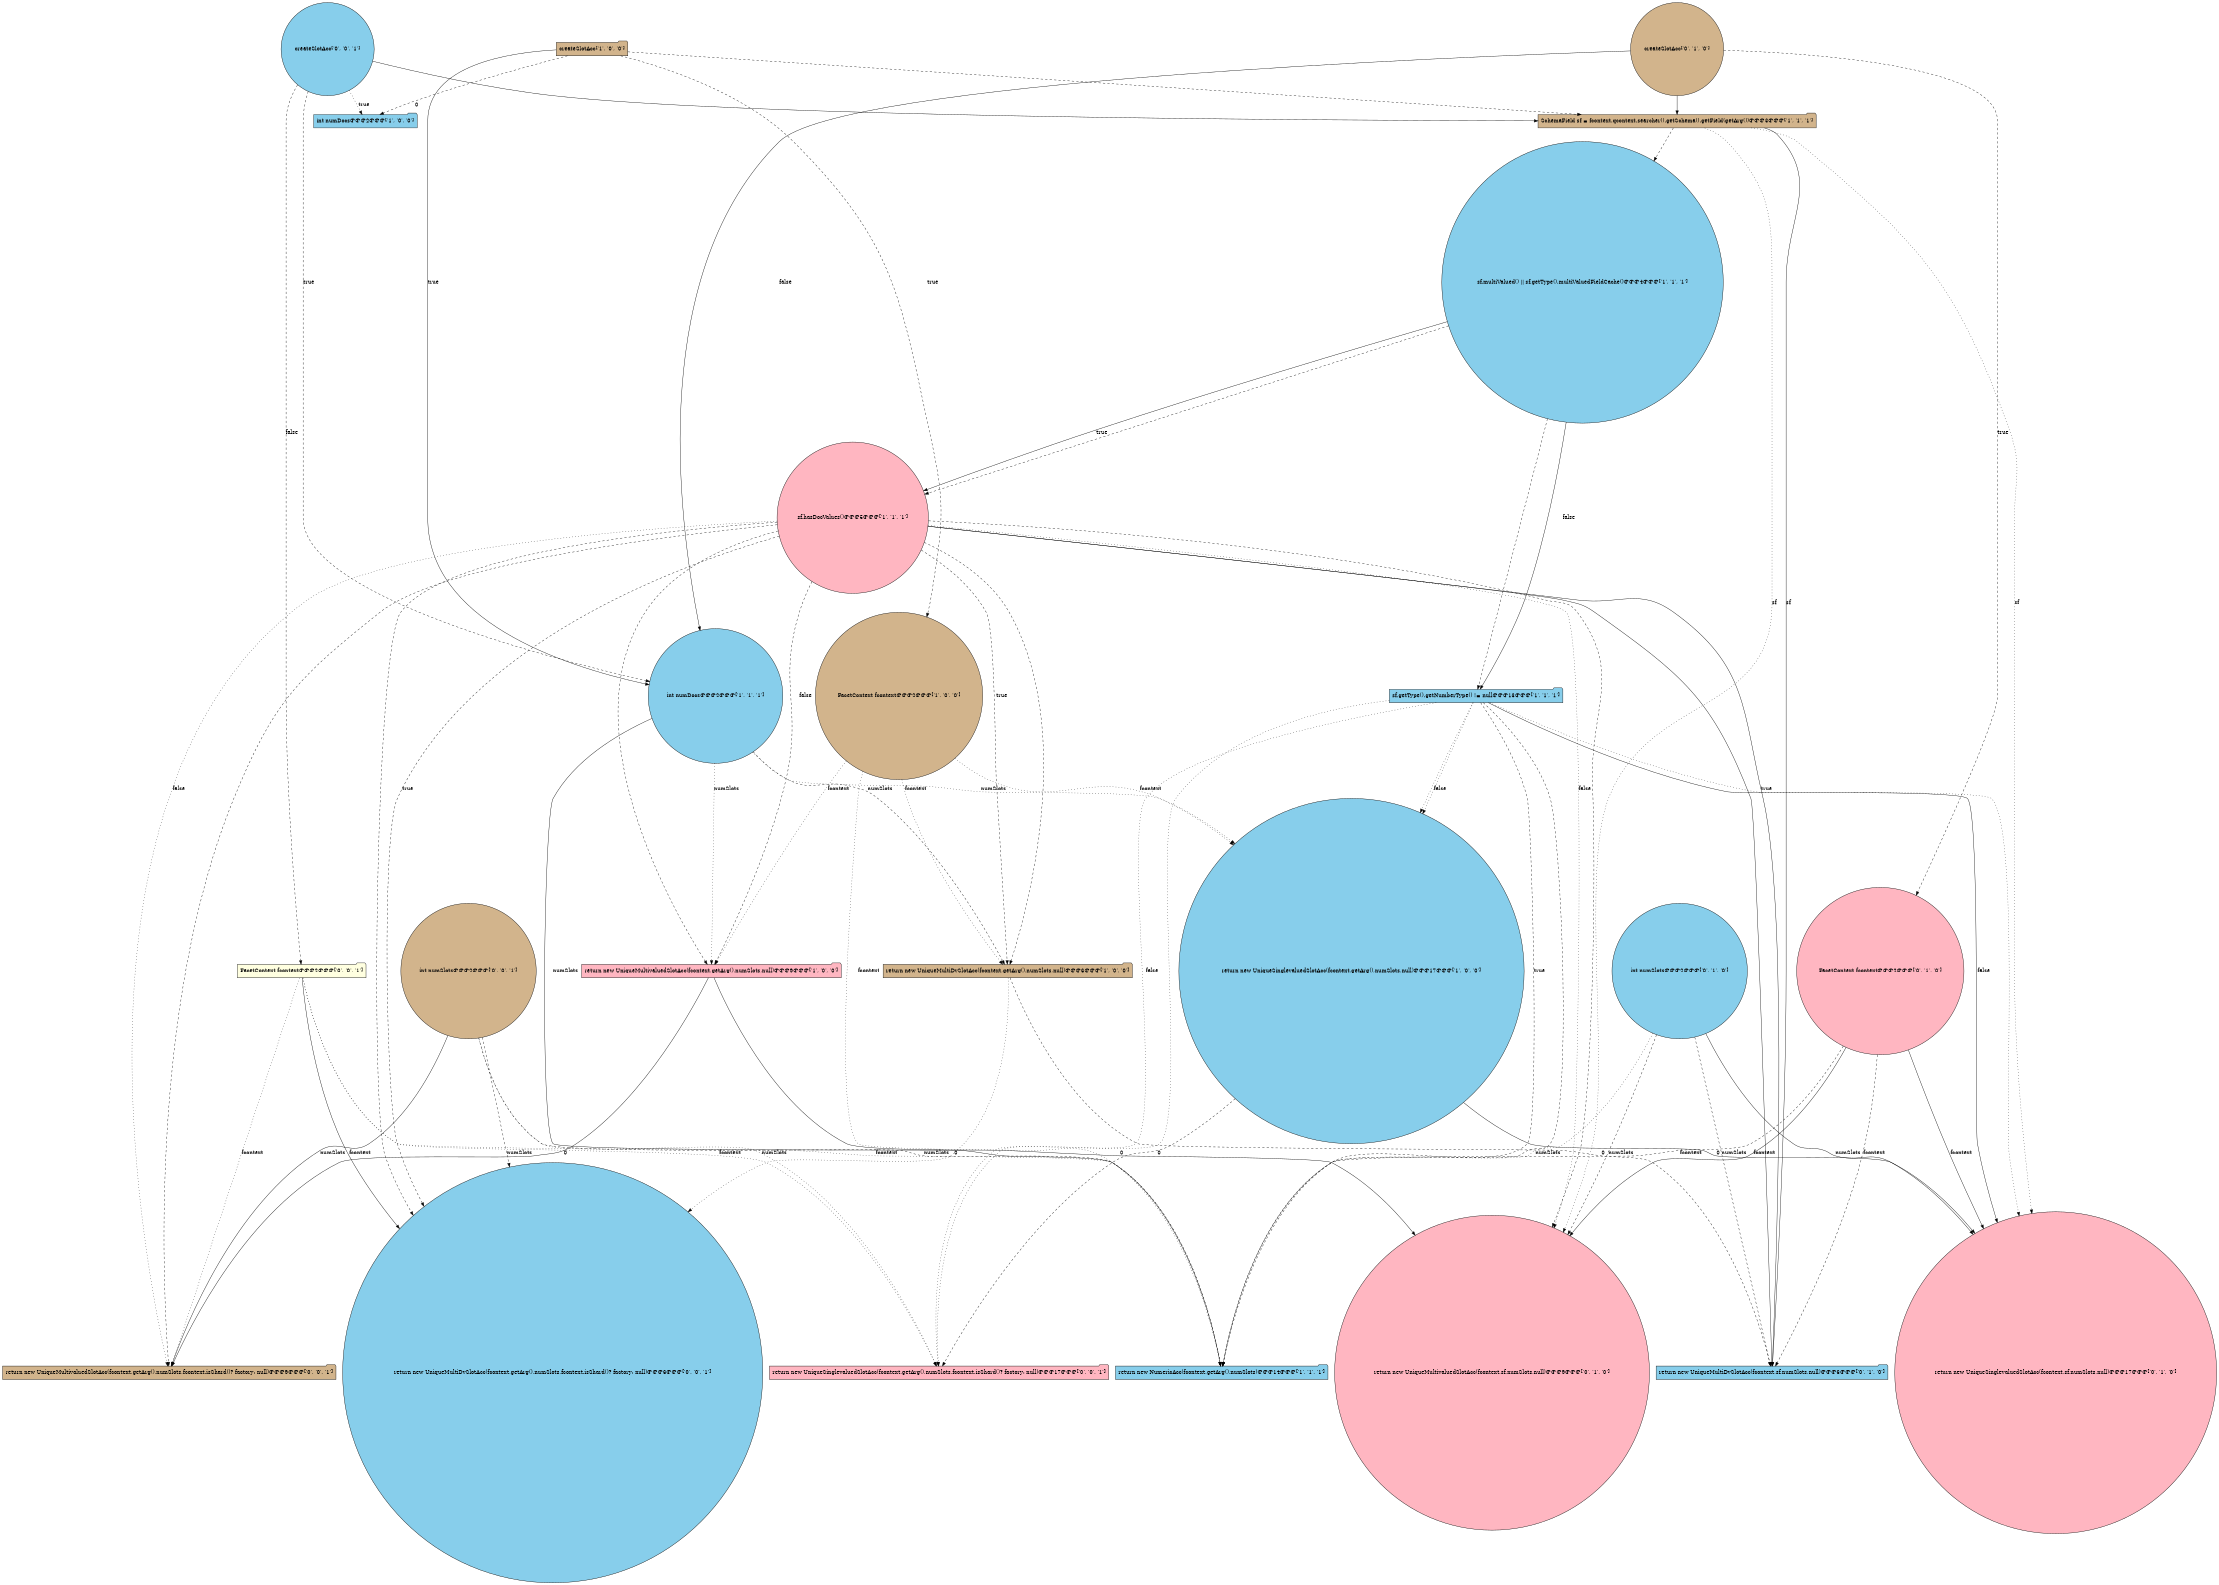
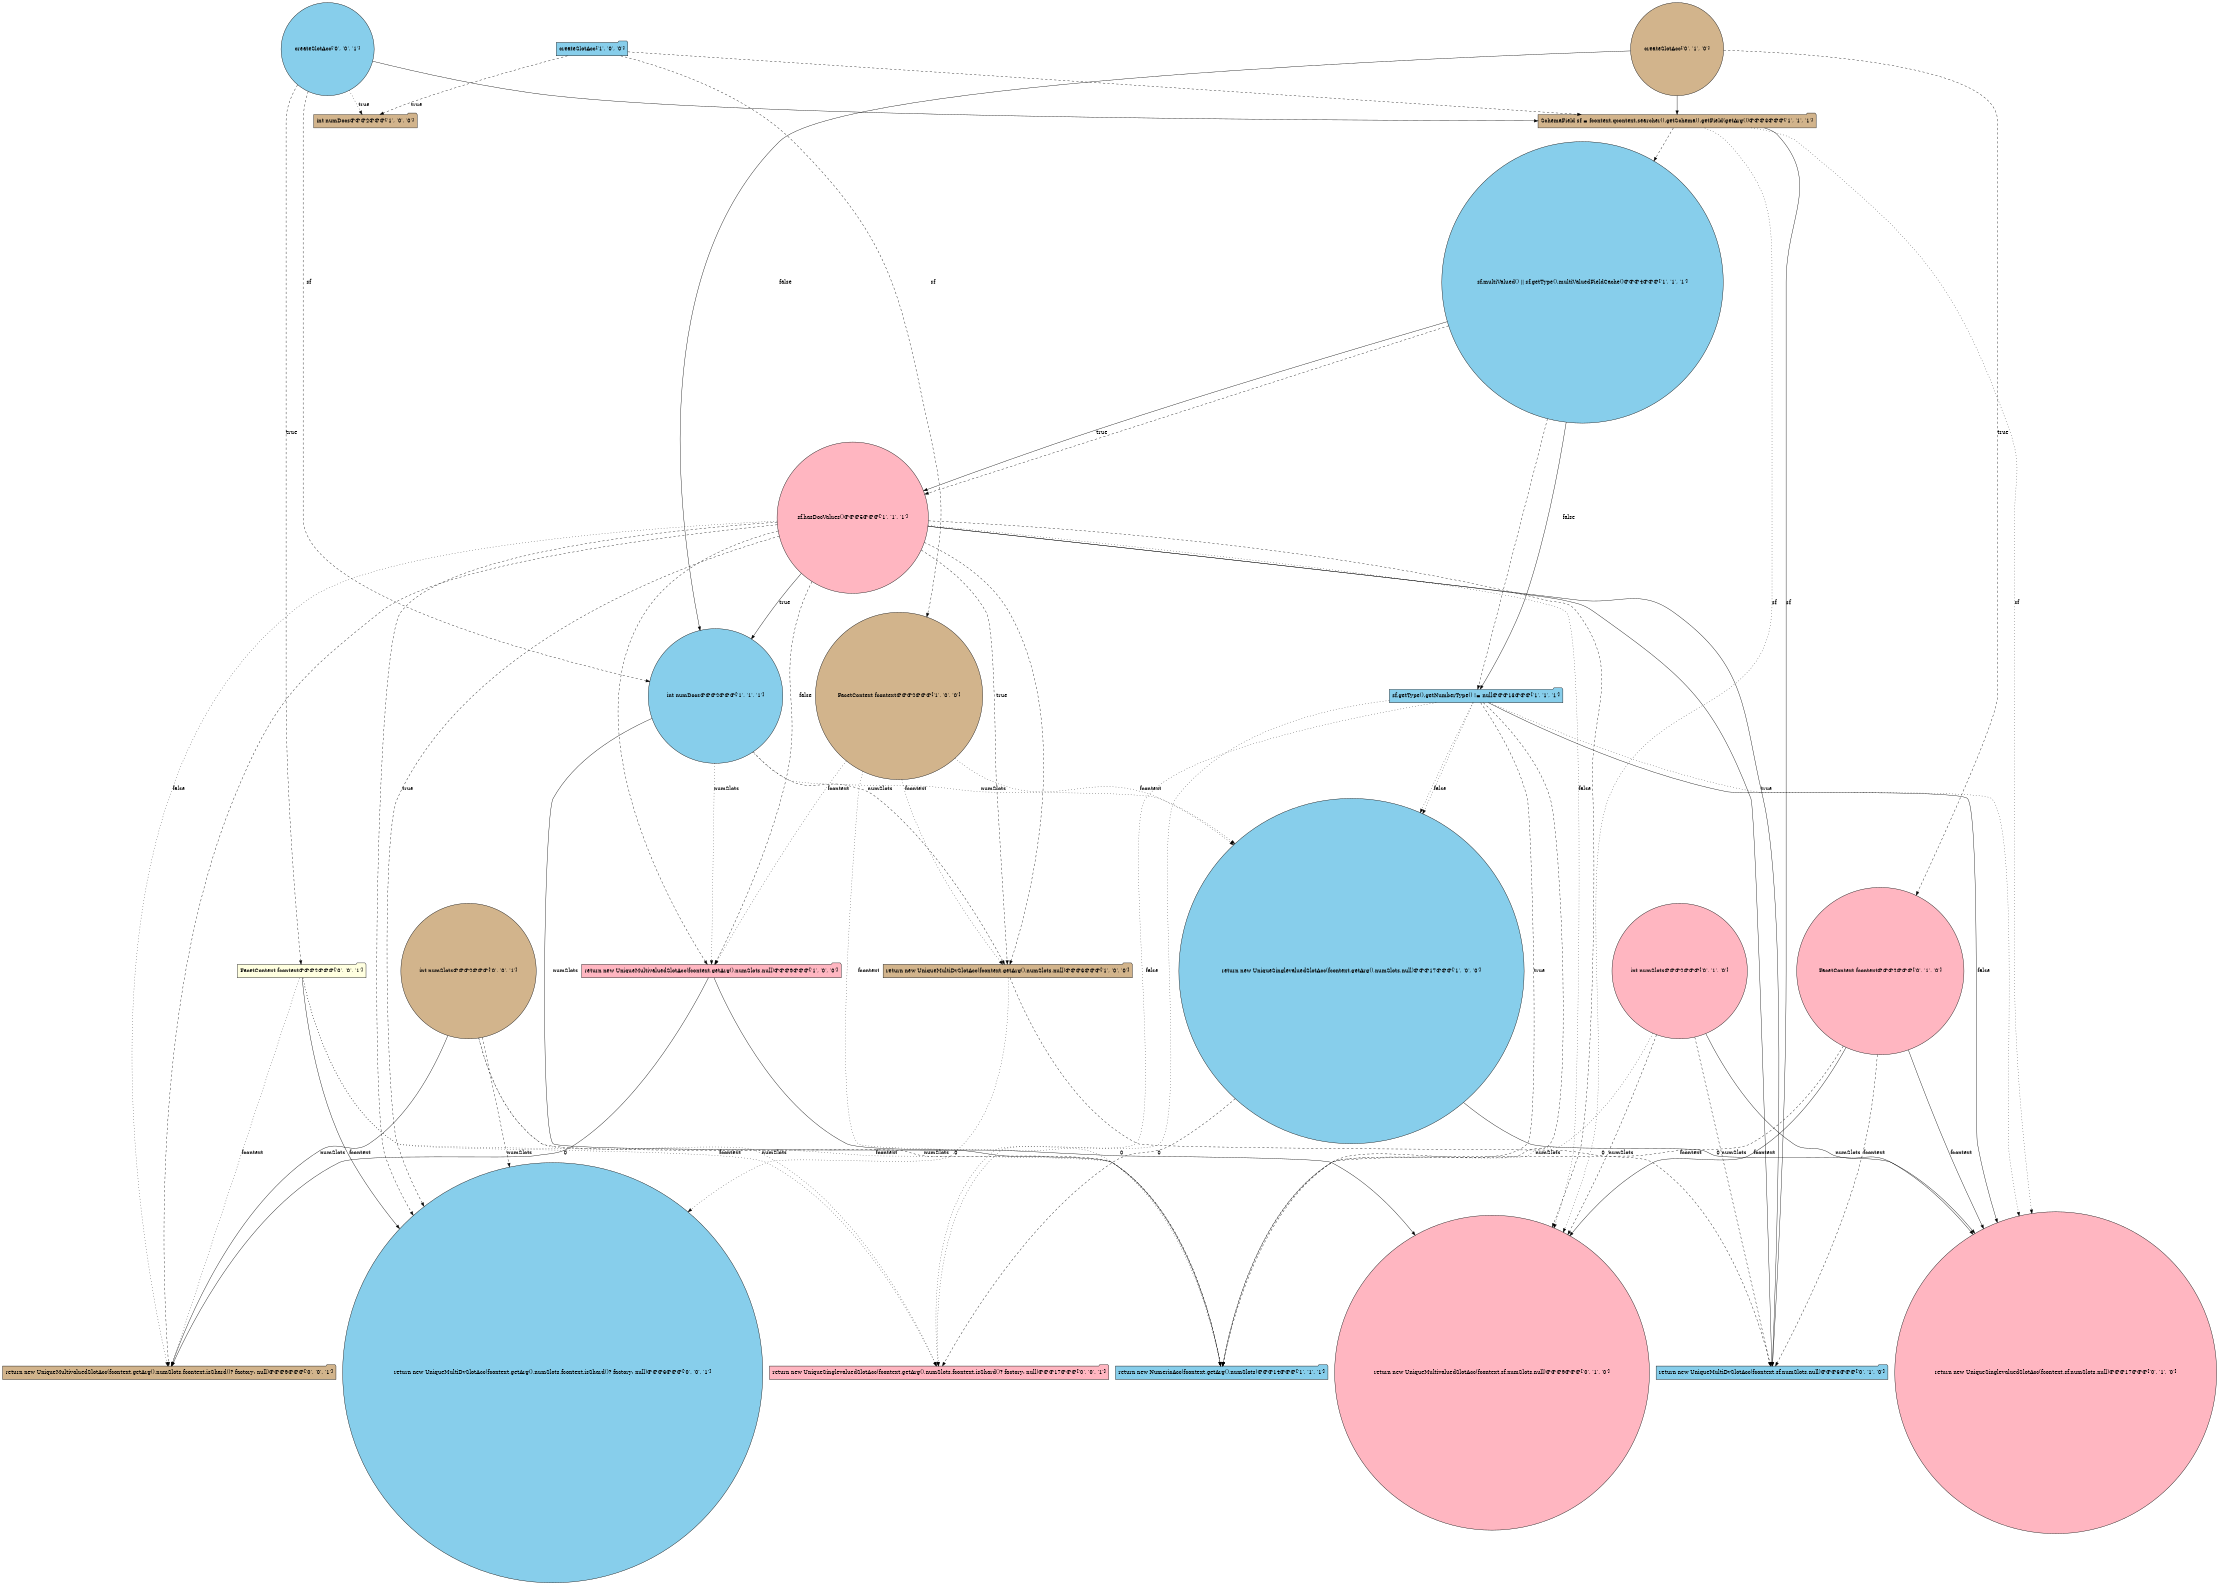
(592, 49) -> (592, 49)
(417, 105) -> (417, 105)
(365, 121) -> (365, 121)
(309, 282) -> (309, 282)
(933, 282) -> (933, 282)
(428, 386) -> (776, 604)
(292, 433) -> (292, 433)
(1680, 971) -> (1680, 971)
